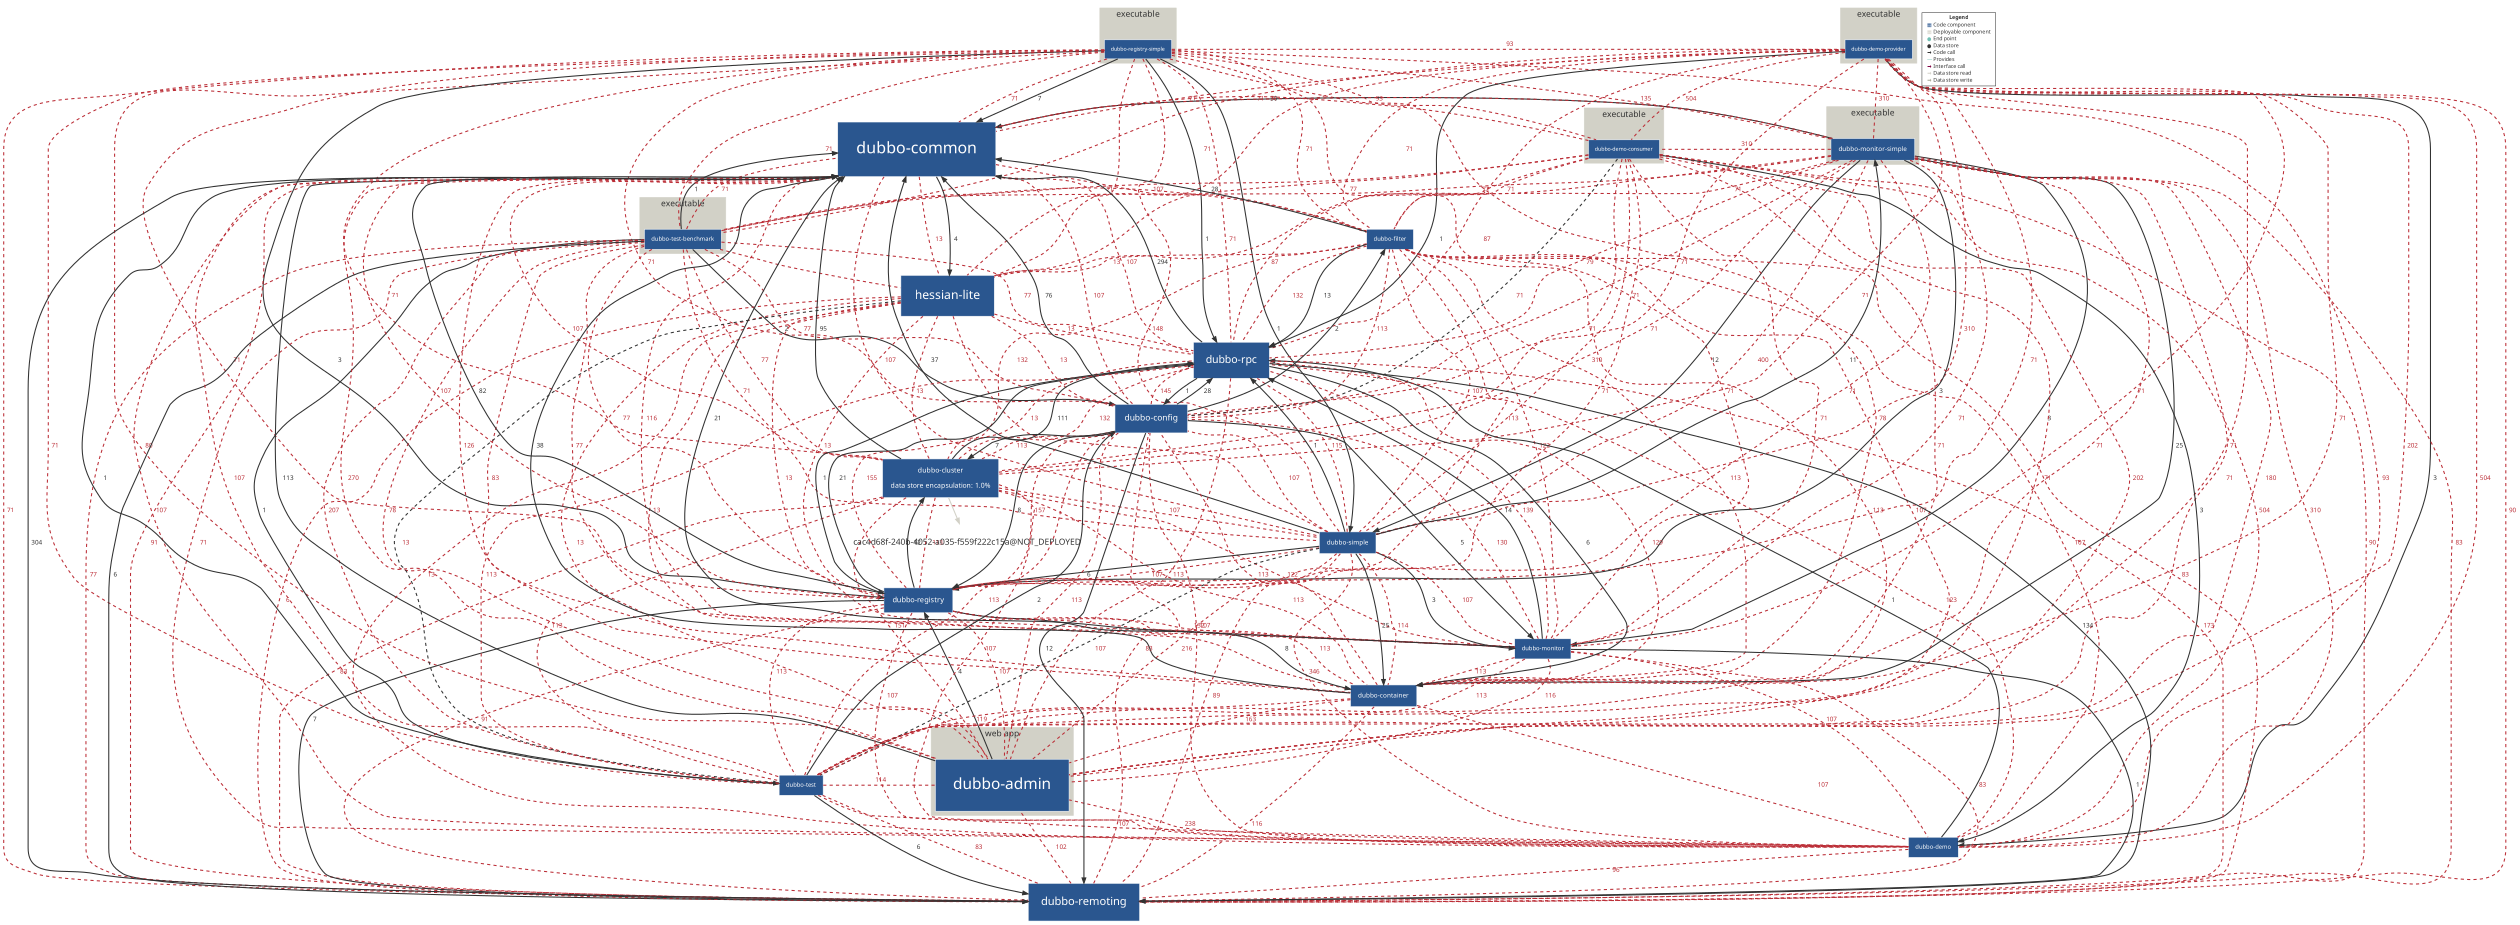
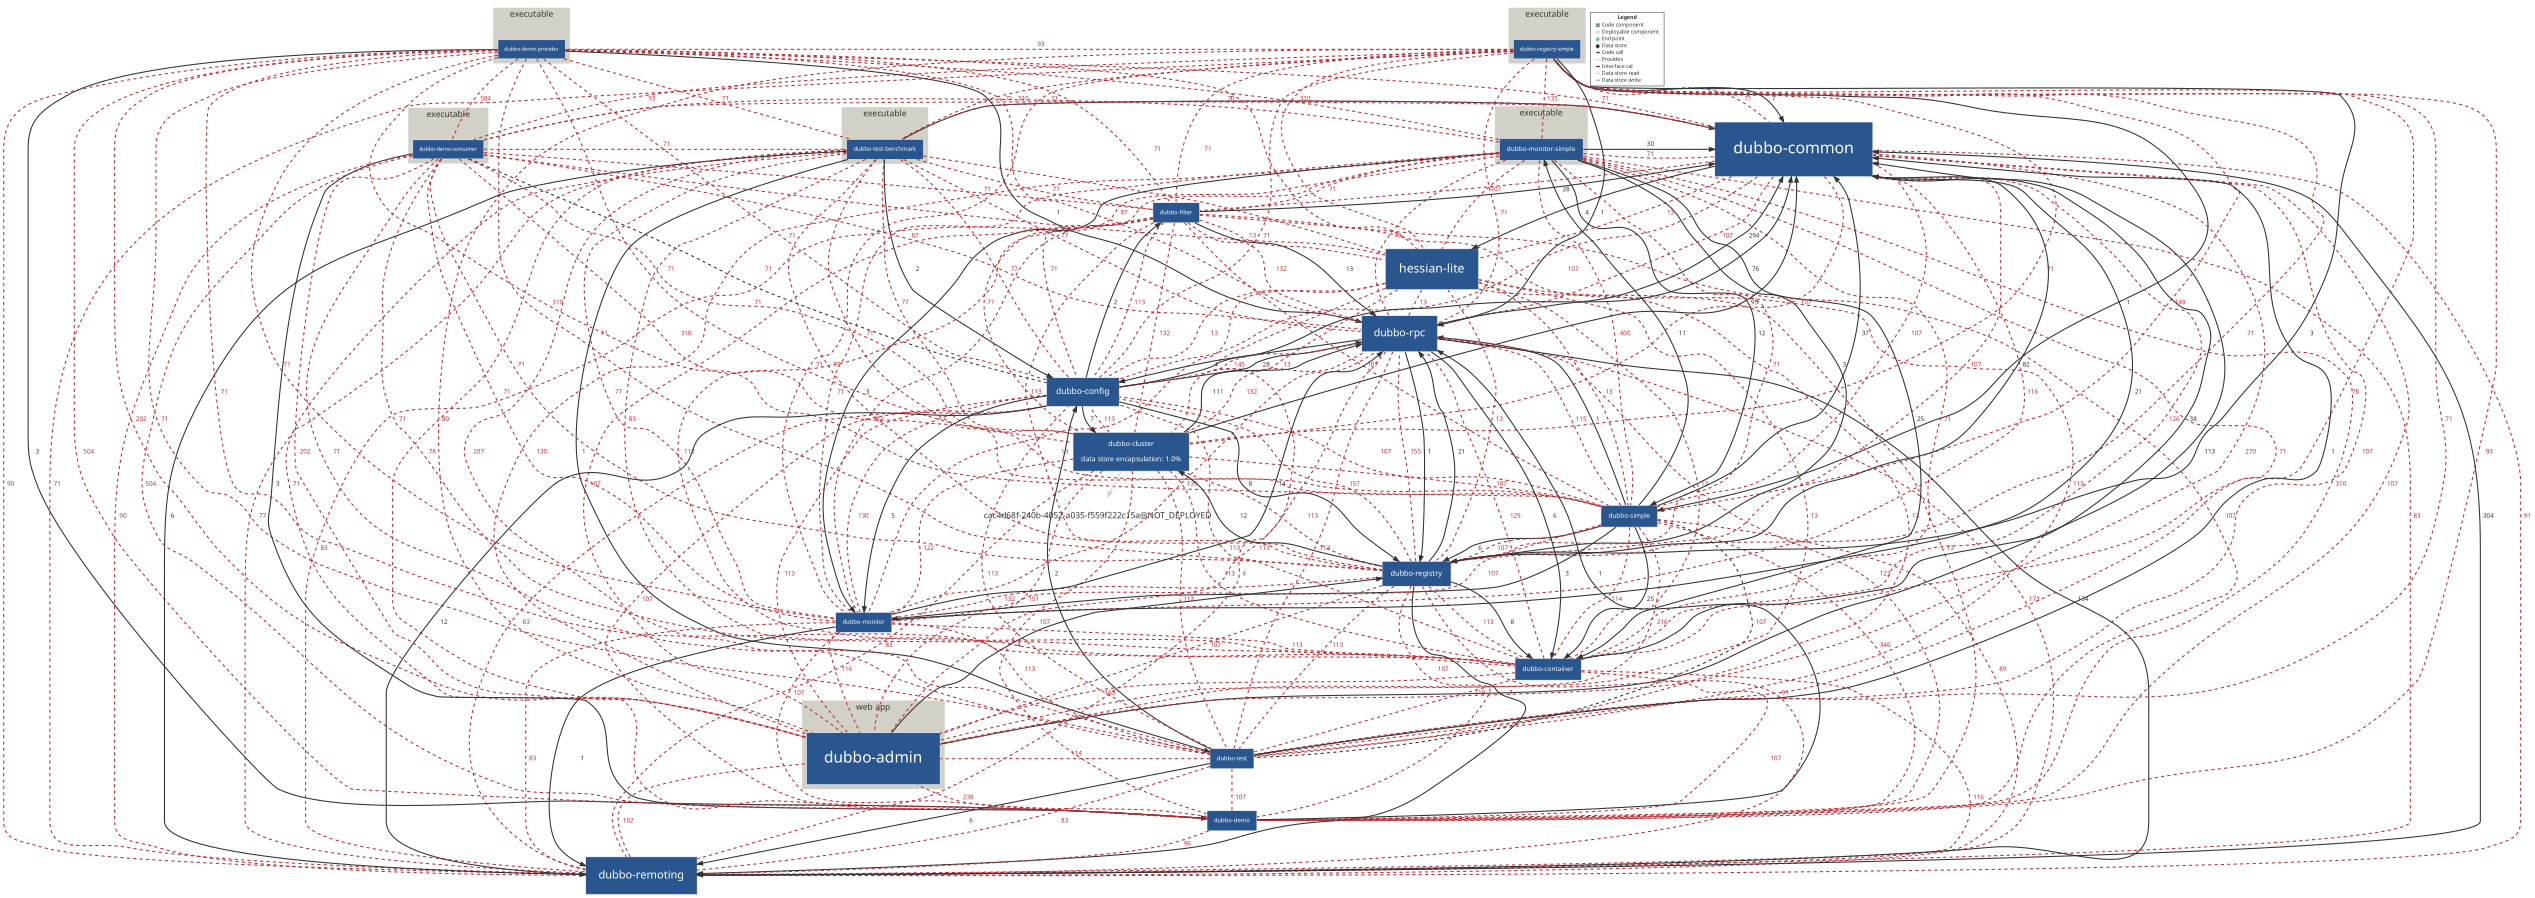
(1276, 194) -> none
(2269, 478) -> (540, 452)
(410, 511) -> (1866, 617)
